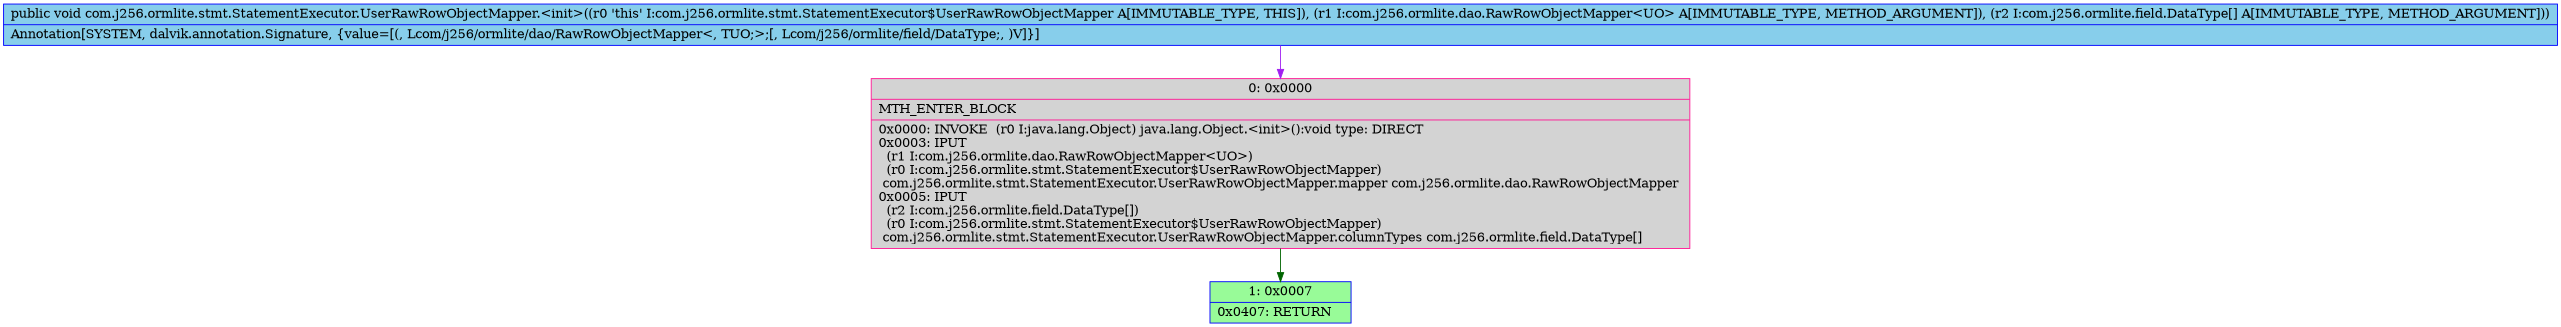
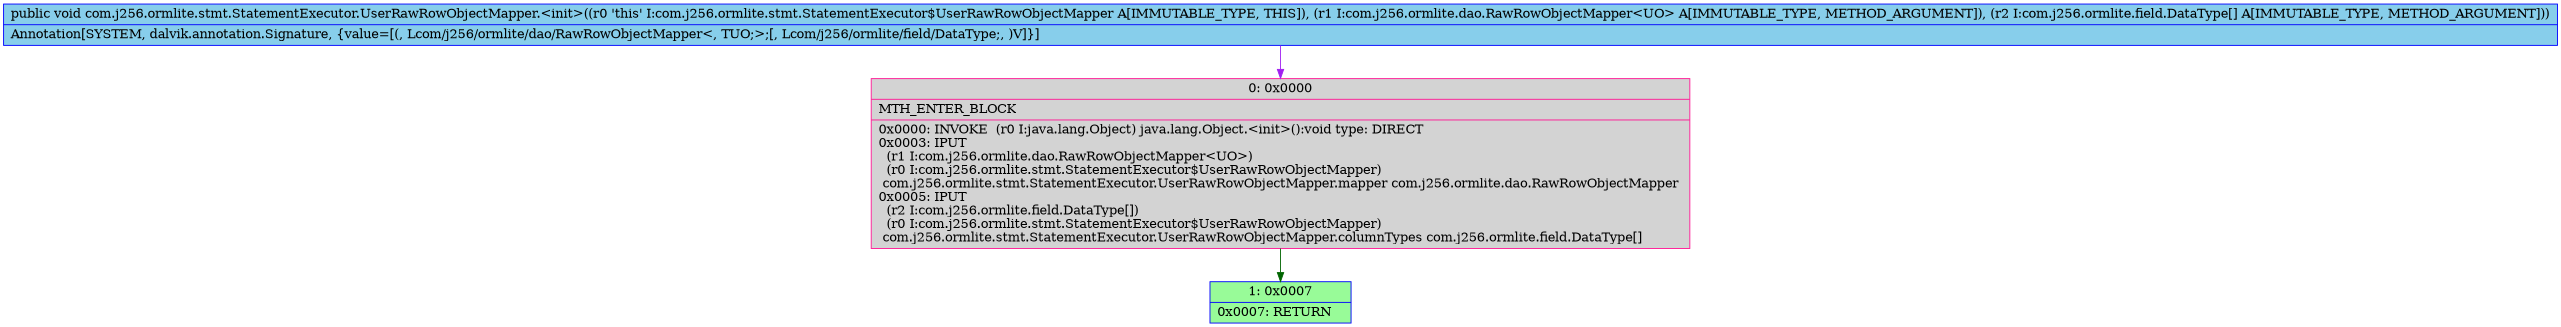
(1281, 312) -> (1281, 312)
